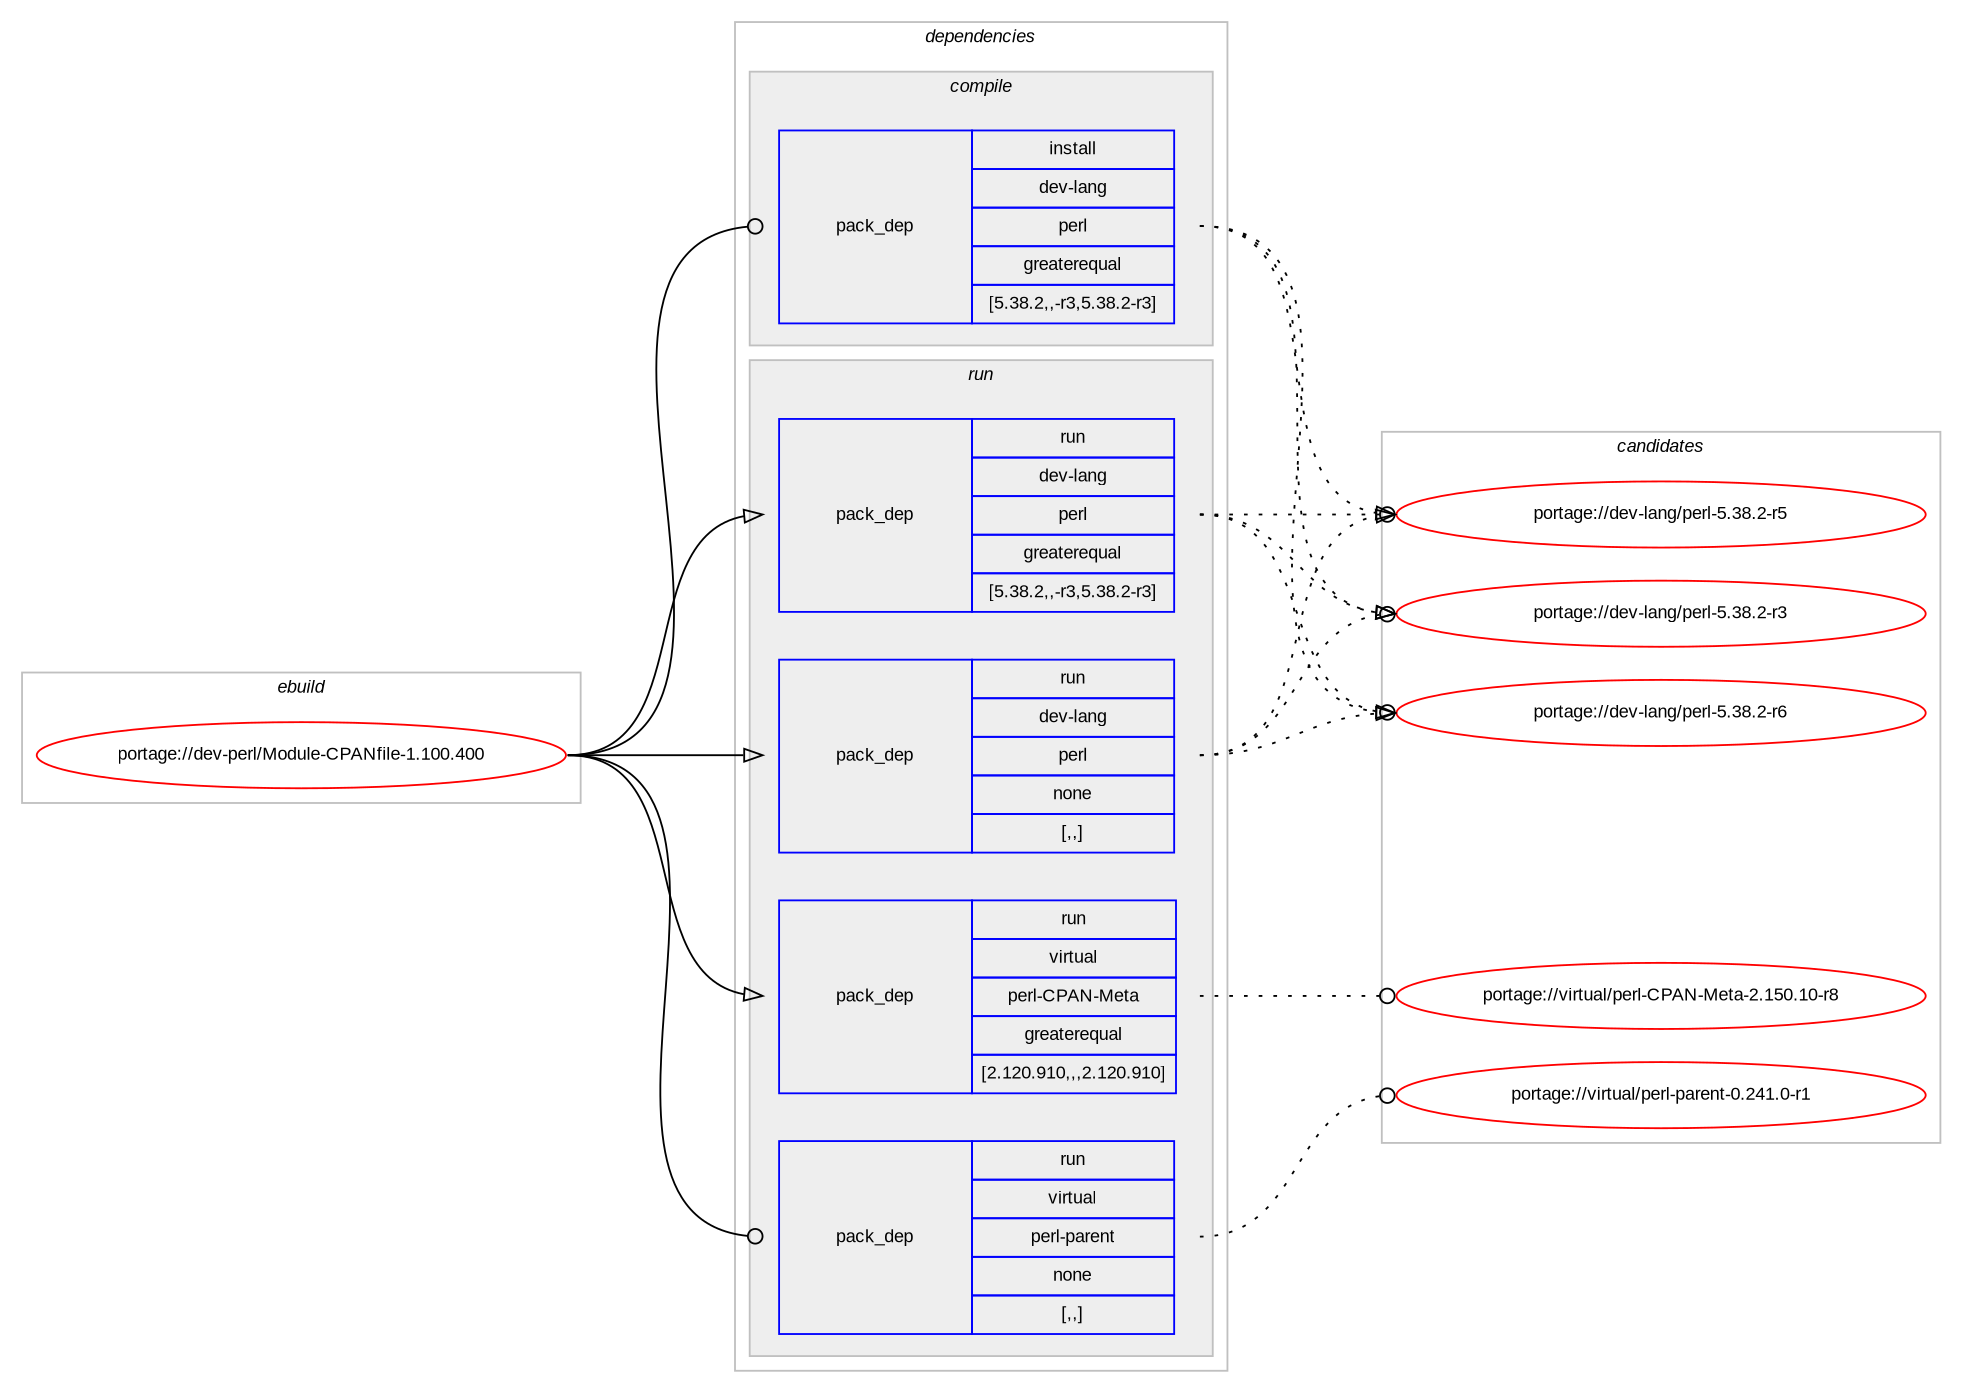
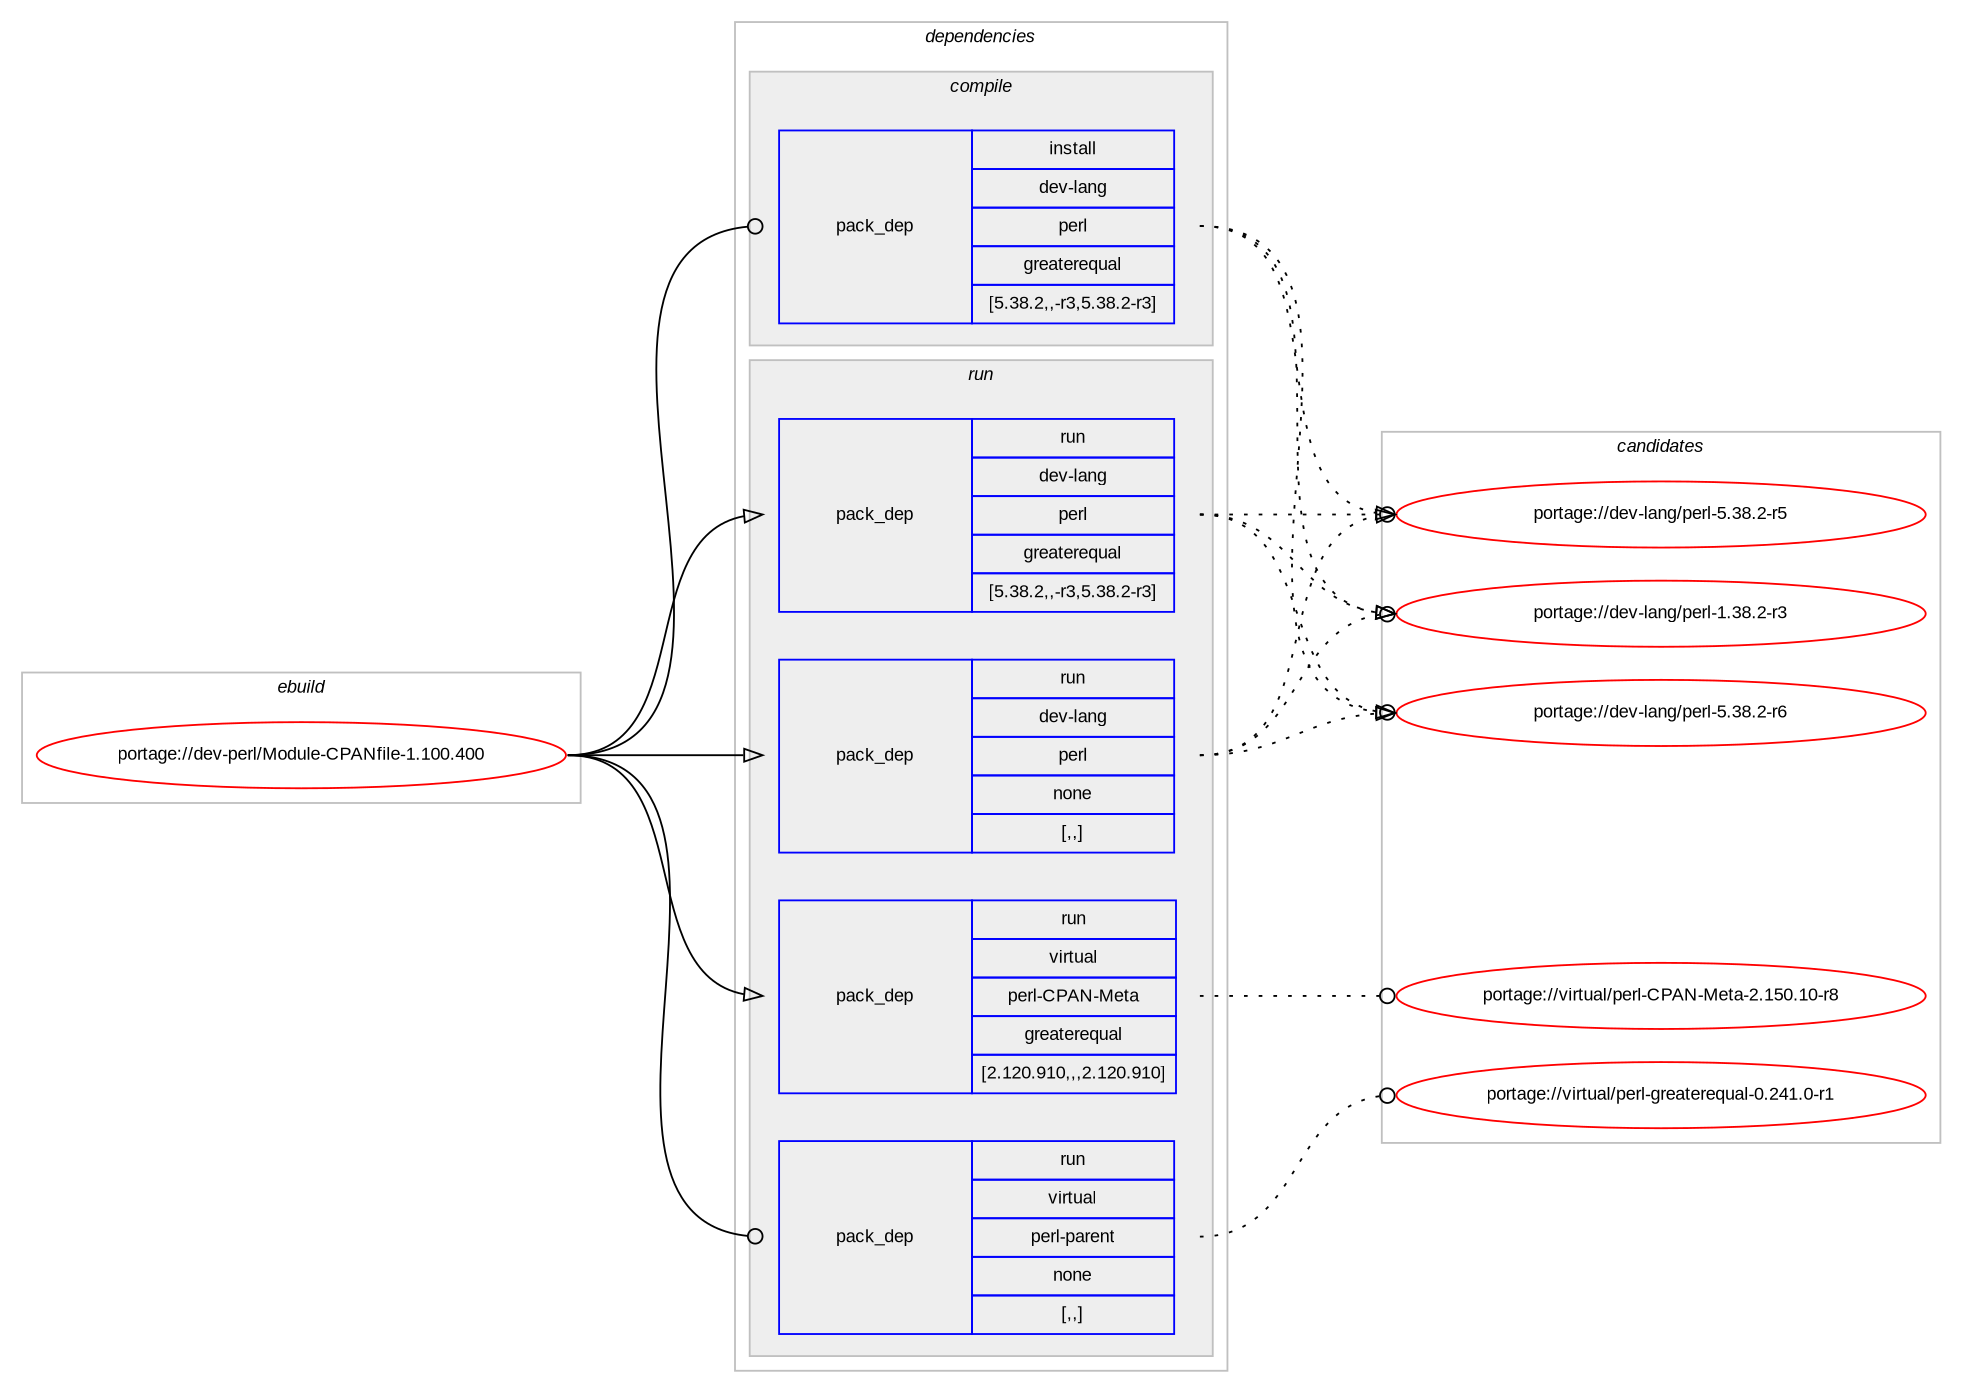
(1661, 614) -> (1661, 614)
(1661, 1095) -> (1661, 1095)
